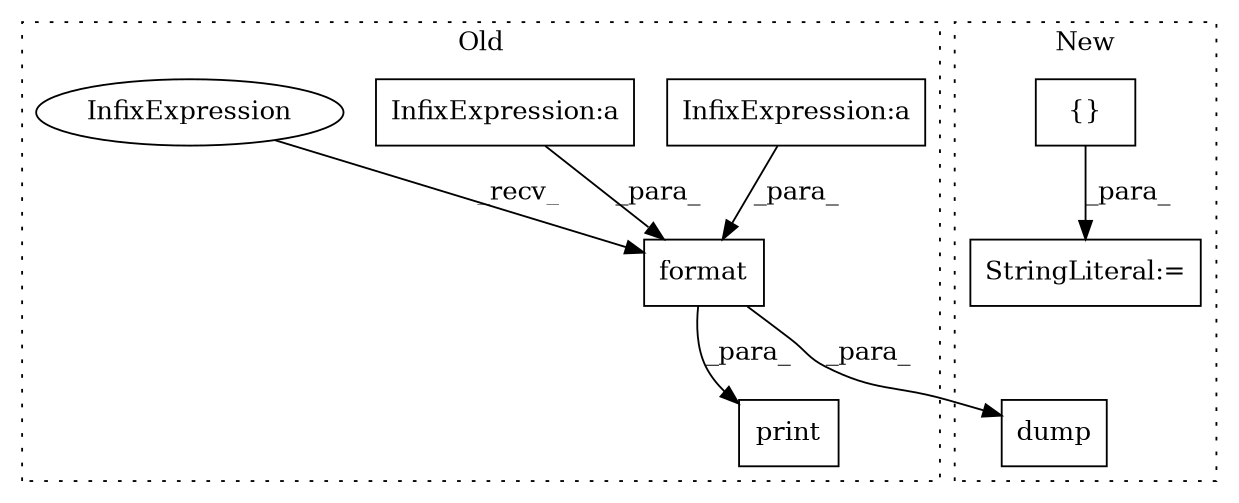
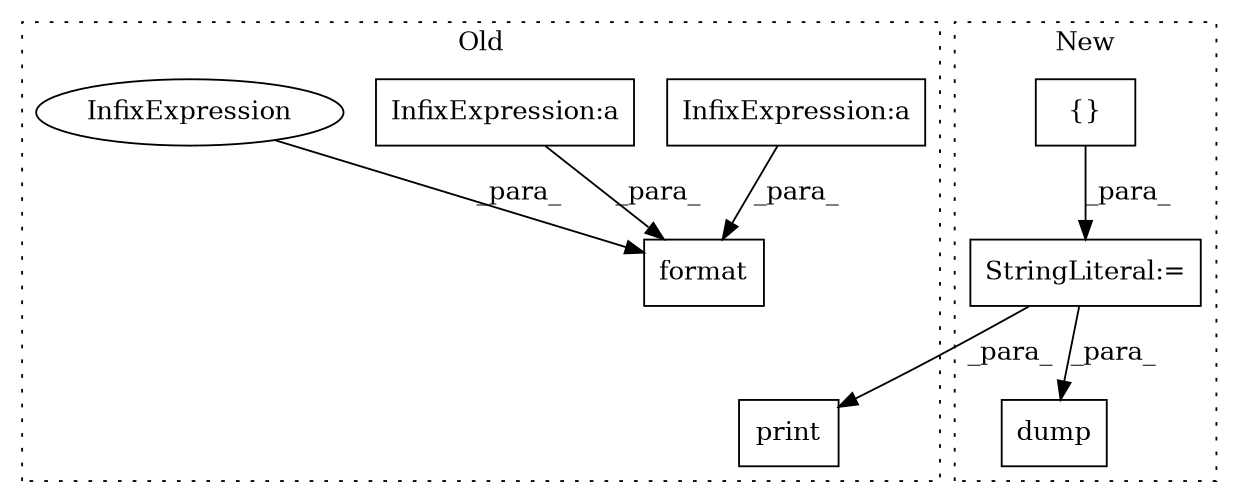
(519, 193) -> (519, 193)
(701, 352) -> (926, 363)
(856, 379) -> (1072, 344)
